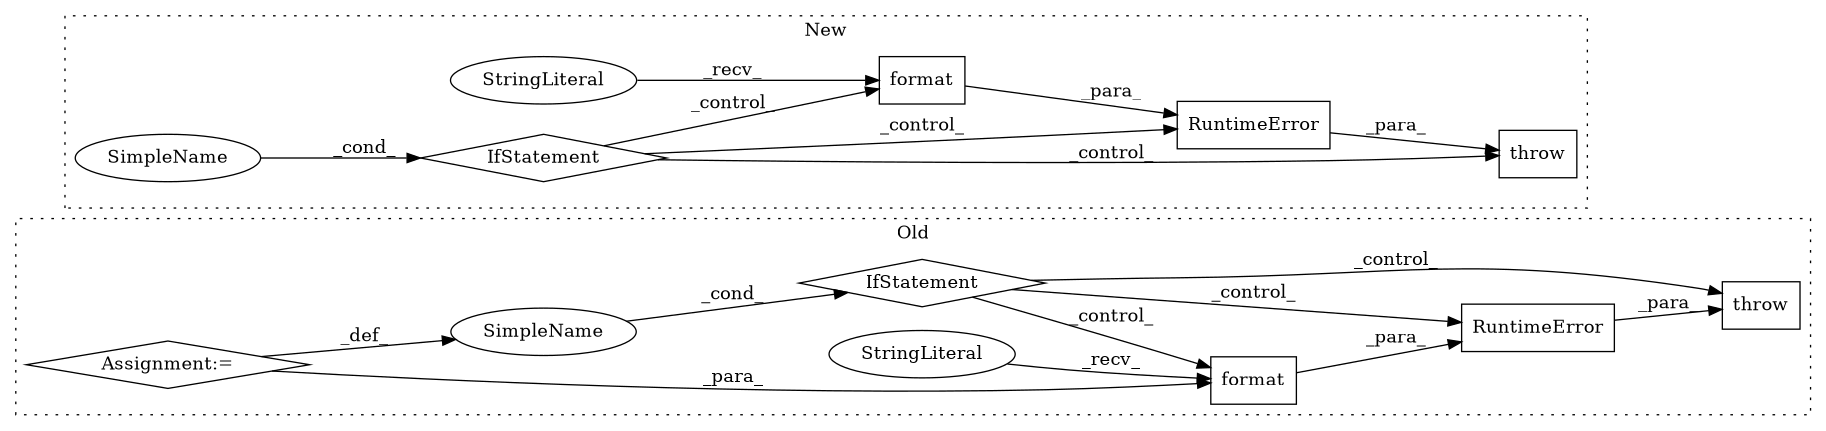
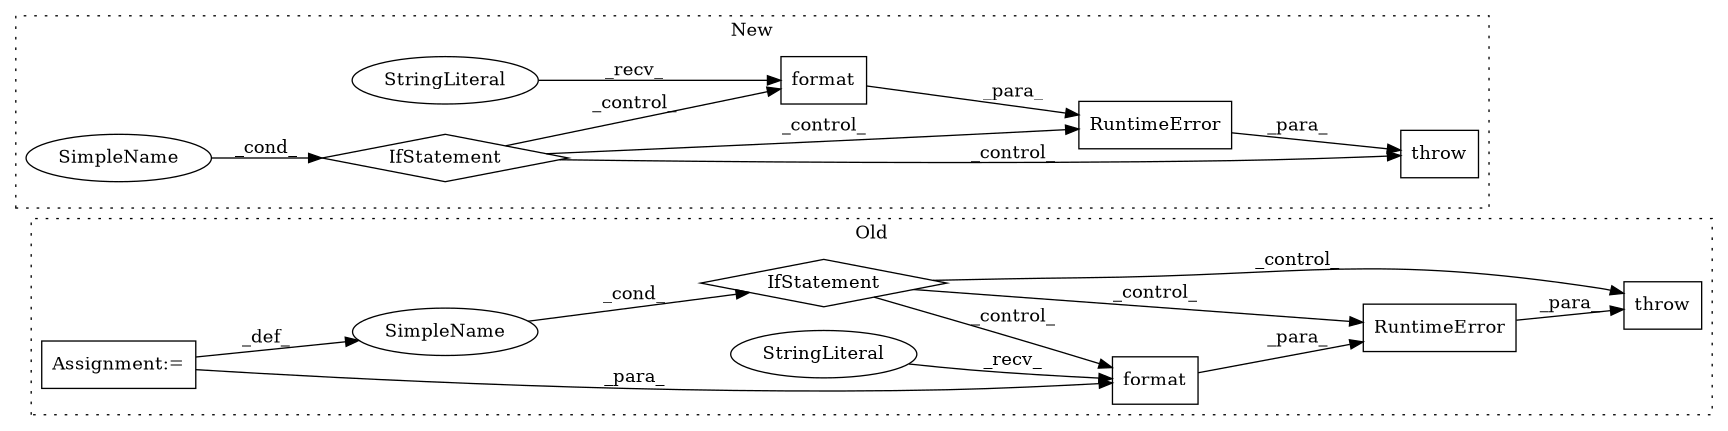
(168, 365) -> (119, 365)
